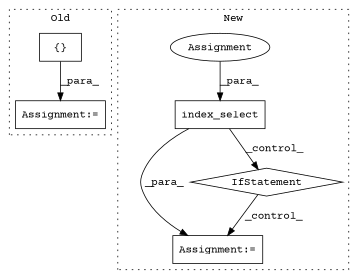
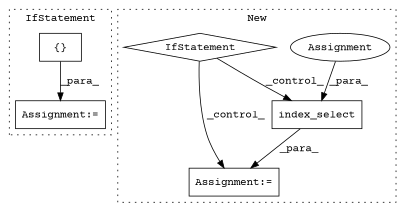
(60, 18) -> (60, 18)
(242, 146) -> (250, 78)
